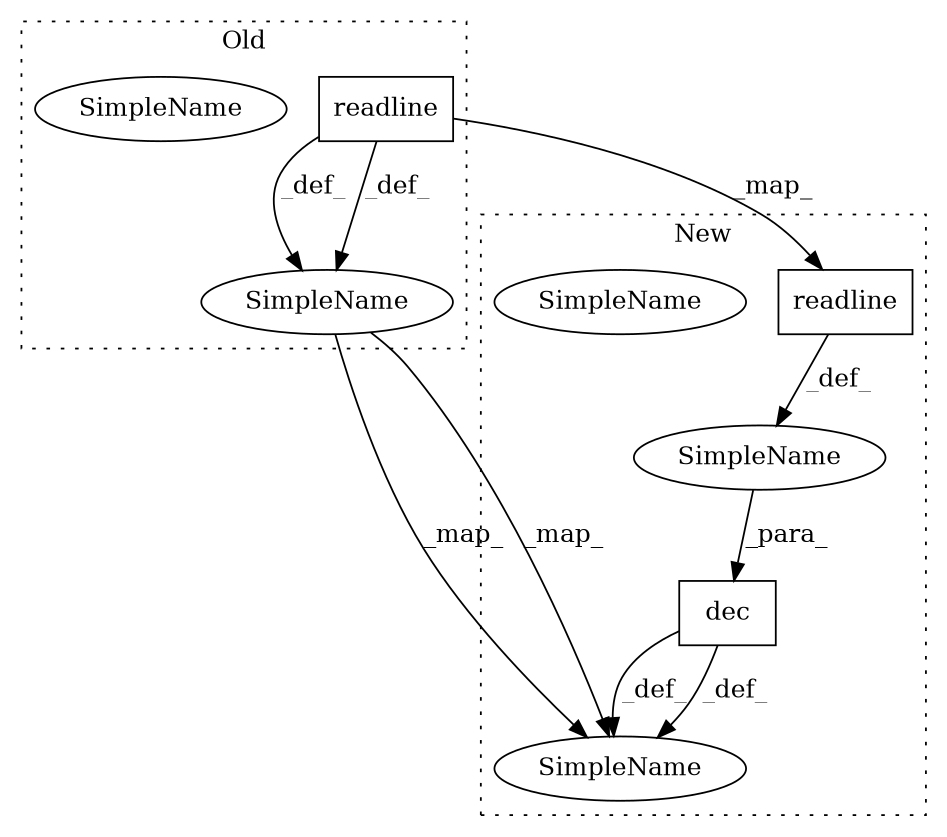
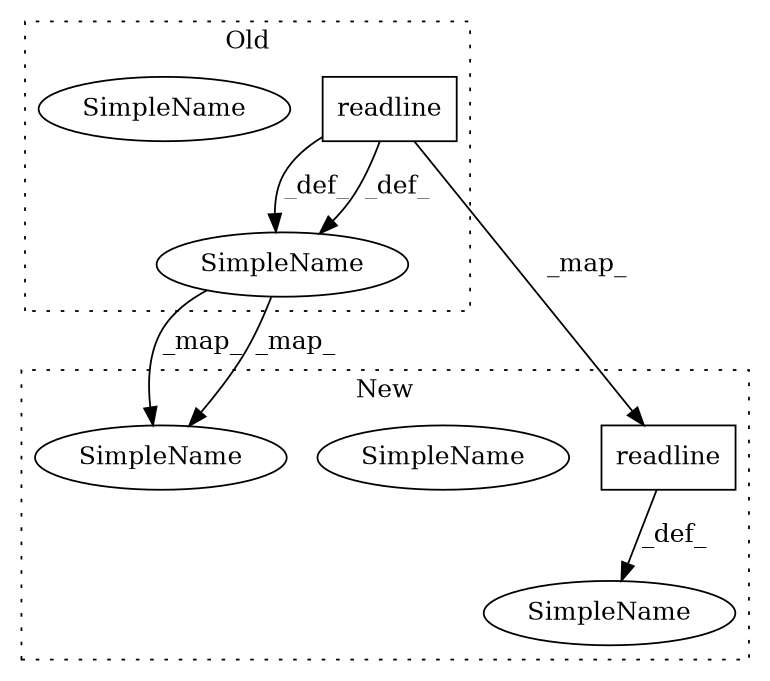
(728, 613) -> none
